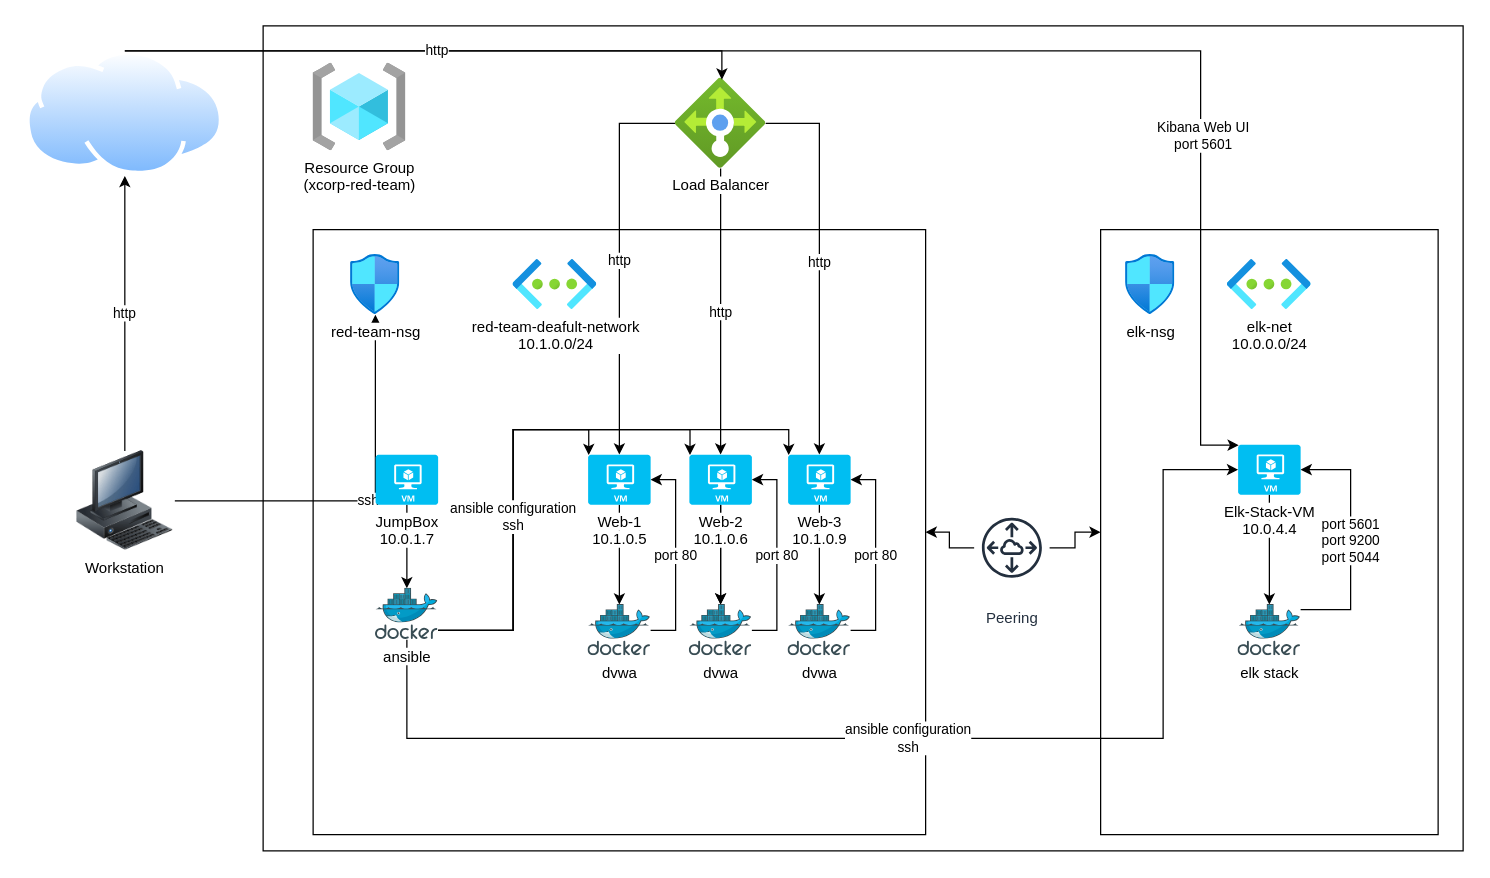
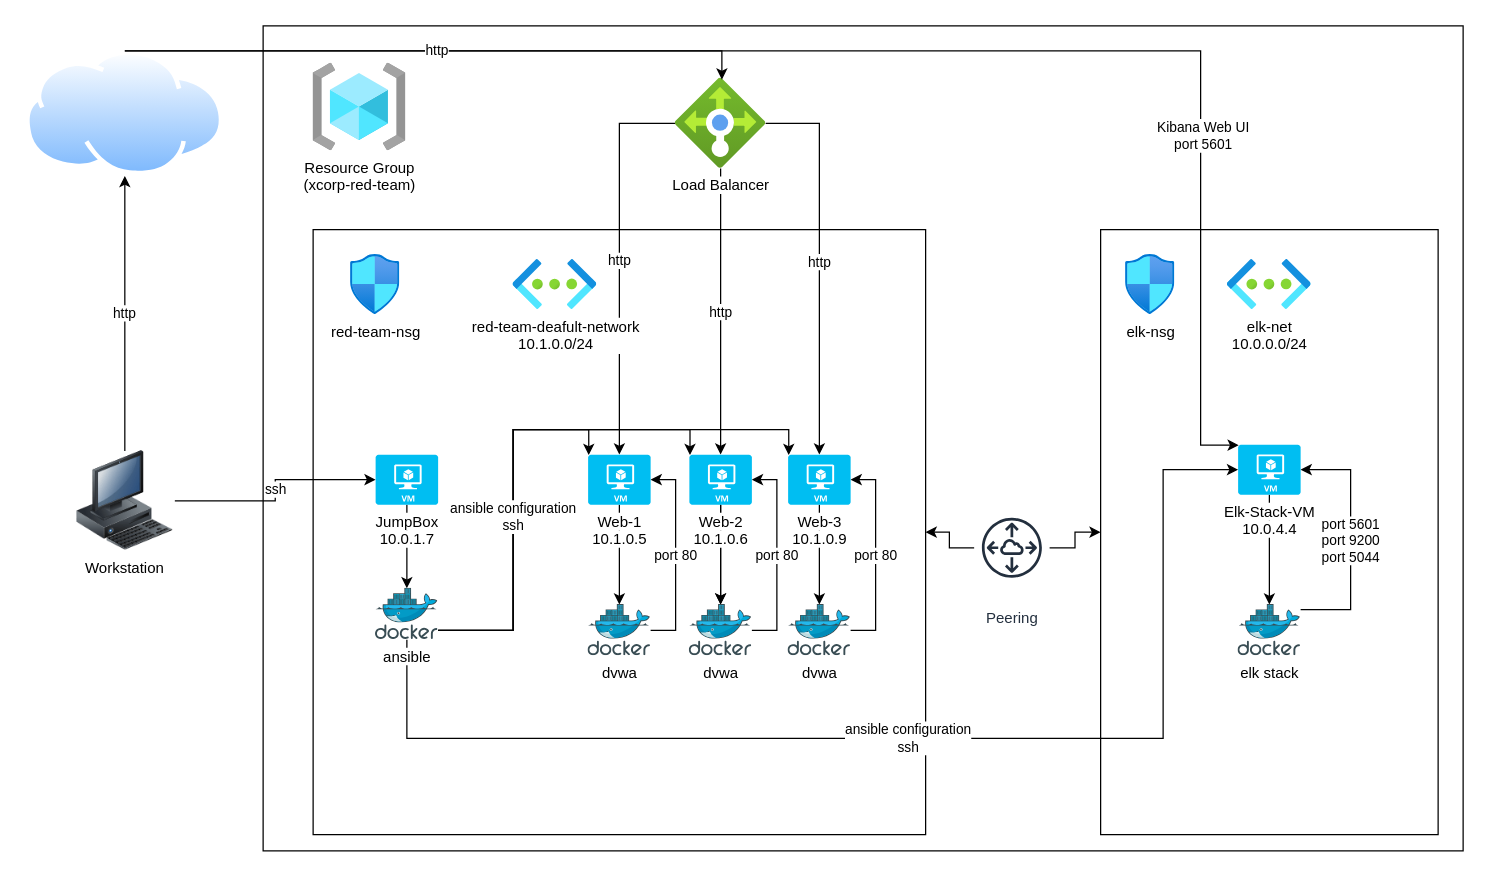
(375, 471) -> (309, 479)
